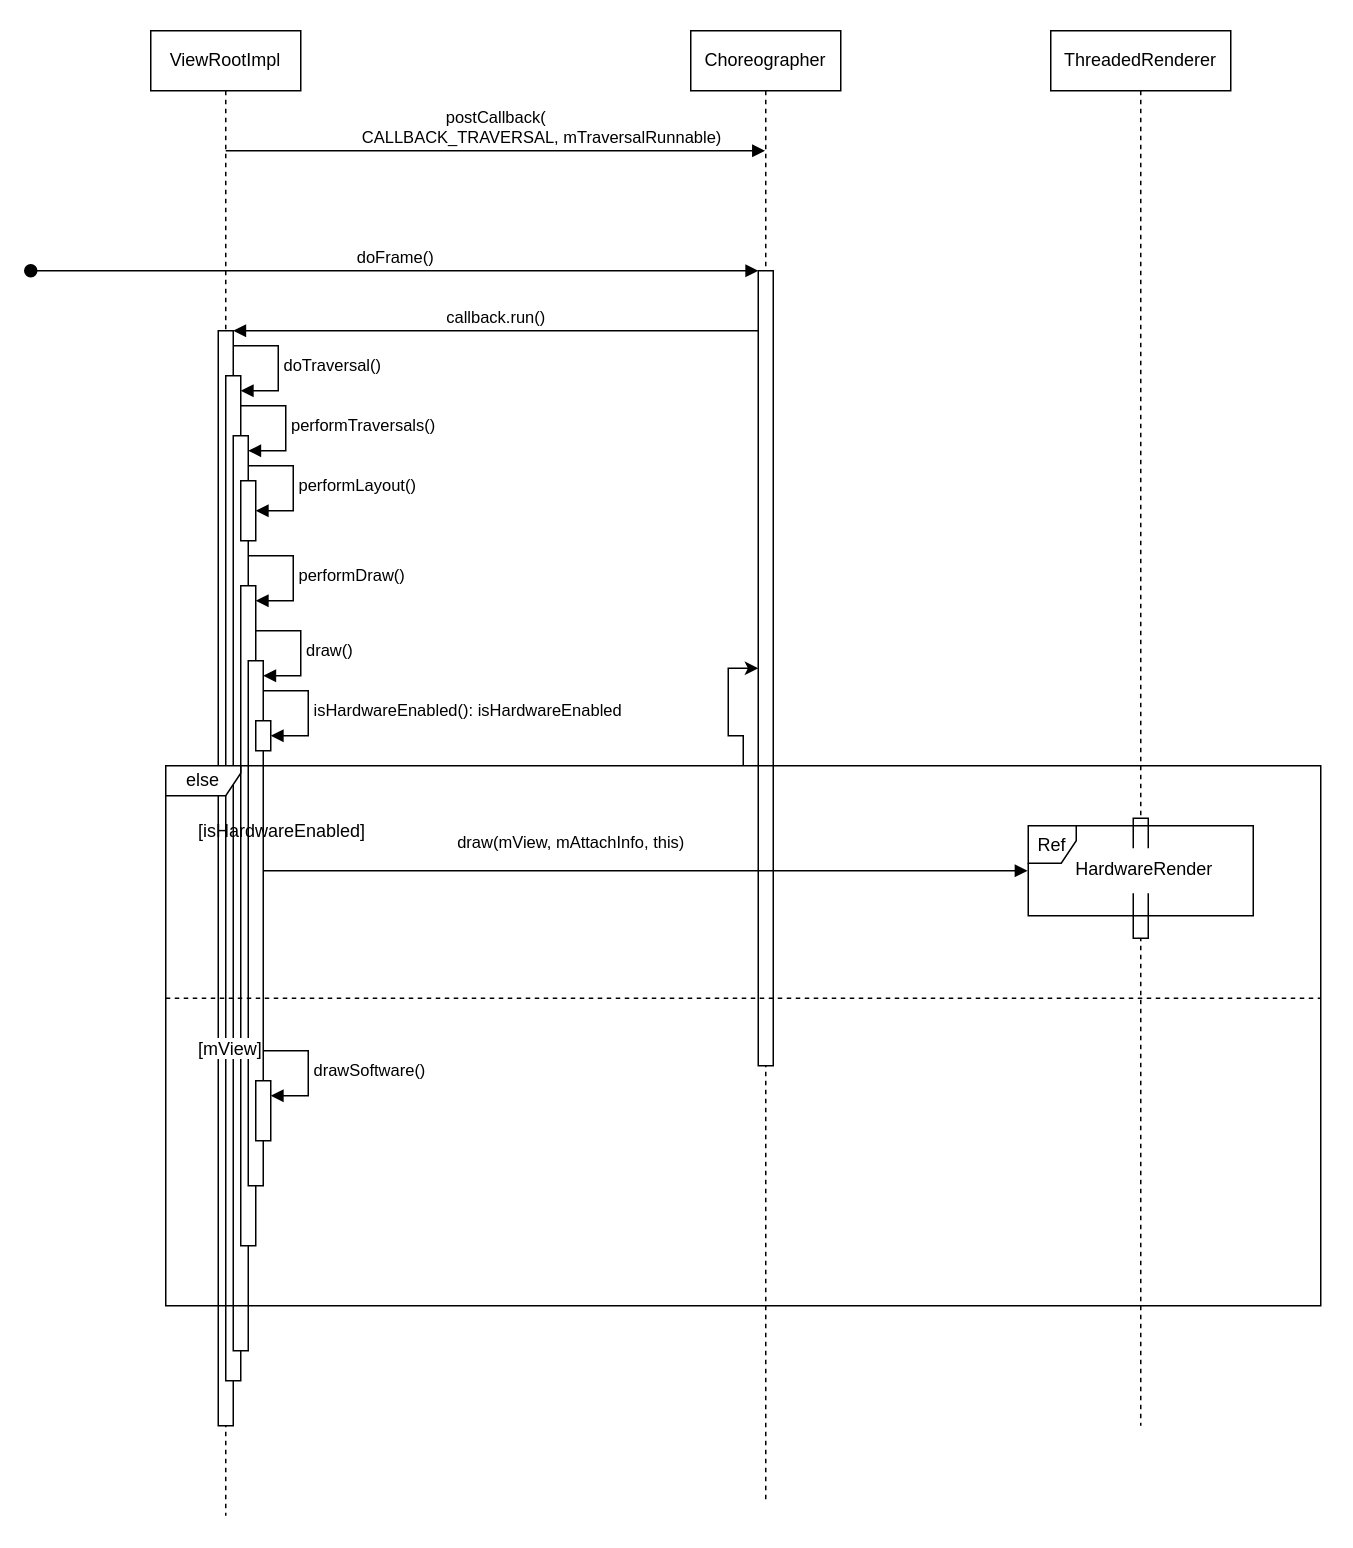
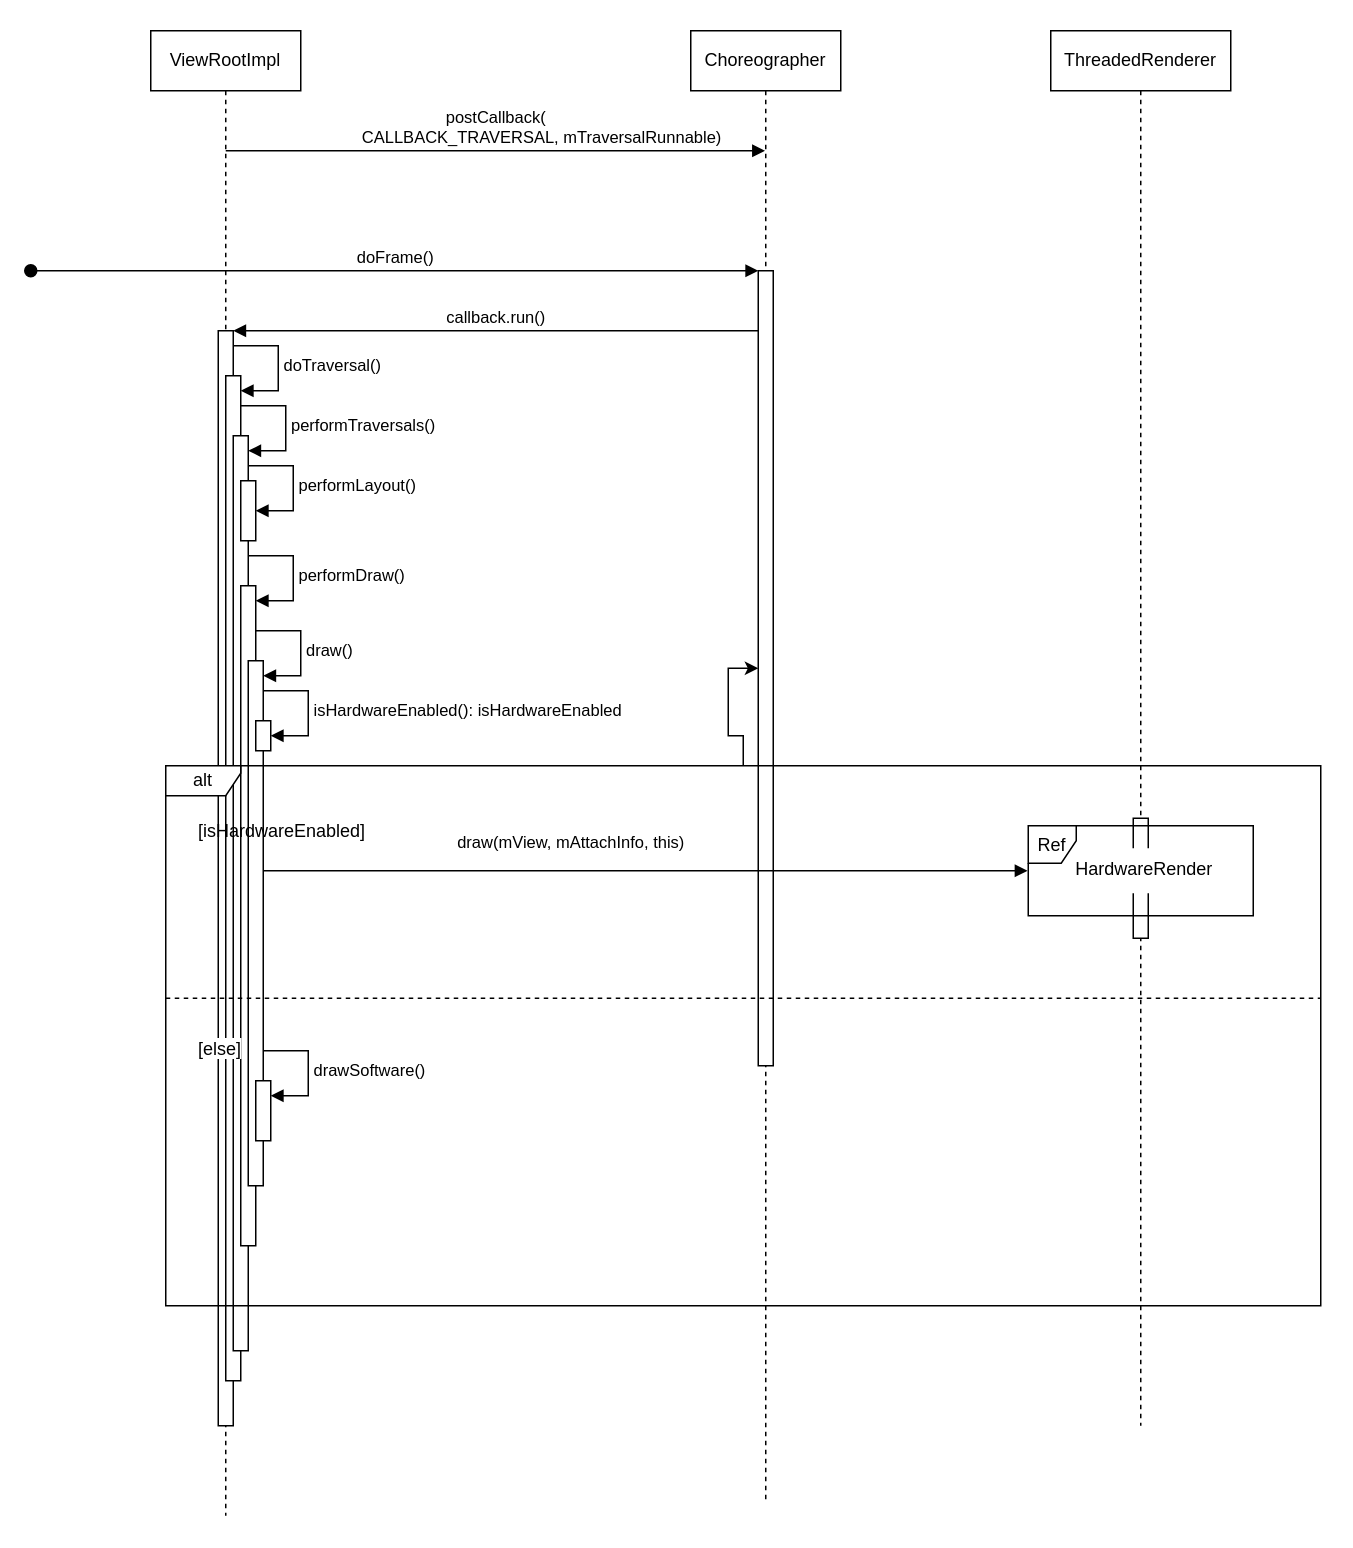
(203, 781) -> (203, 781)
(232, 1050) -> (227, 1050)
